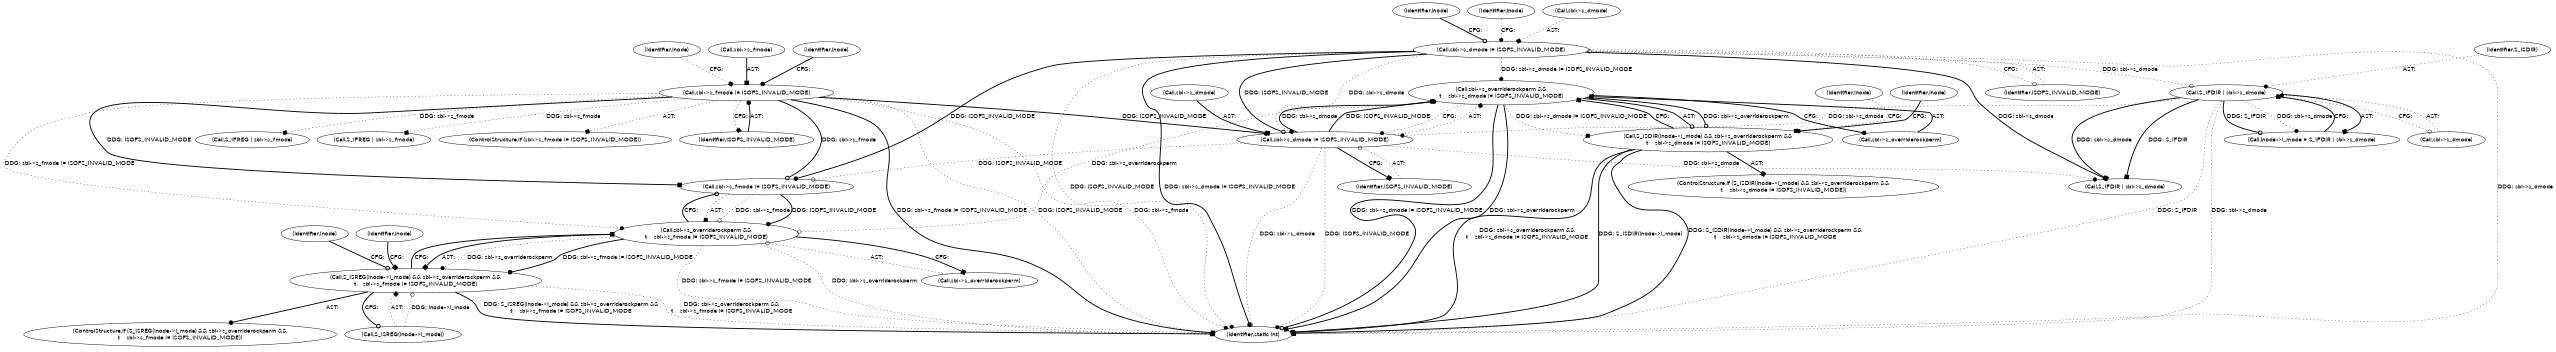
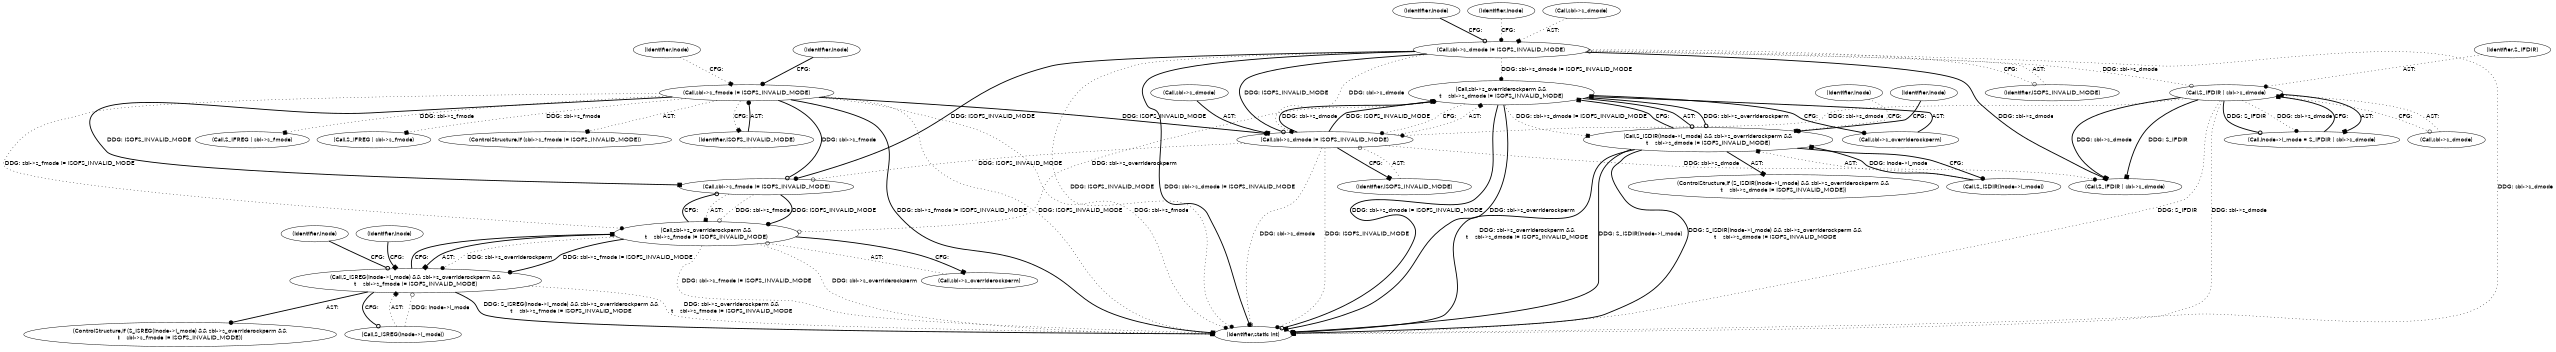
(747, 50) -> none
(2512, 50) -> (2512, 50)
none -> (2004, 187)
